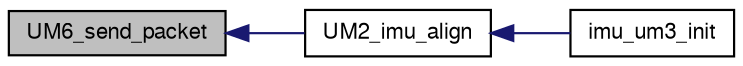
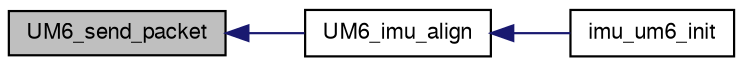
(398, 33) -> (398, 33)
(652, 33) -> (652, 33)
